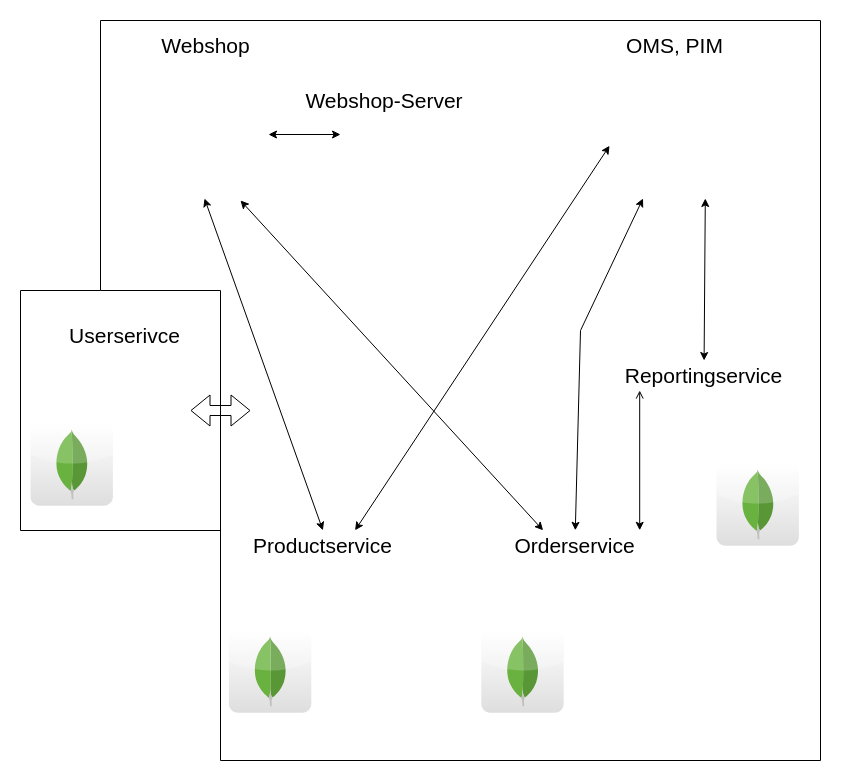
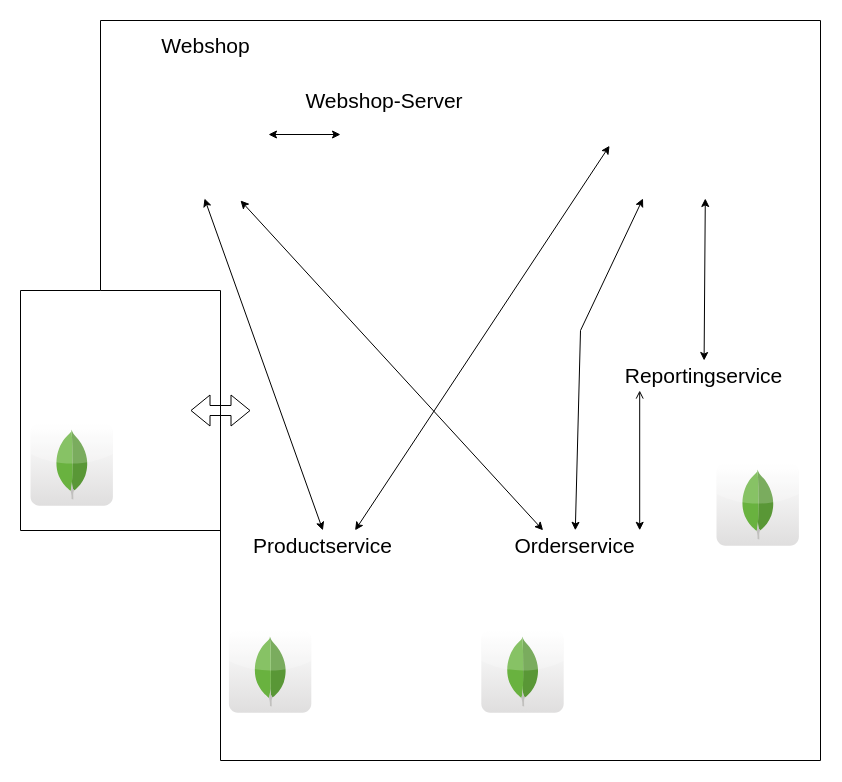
(675, 46) -> none
(125, 336) -> none
